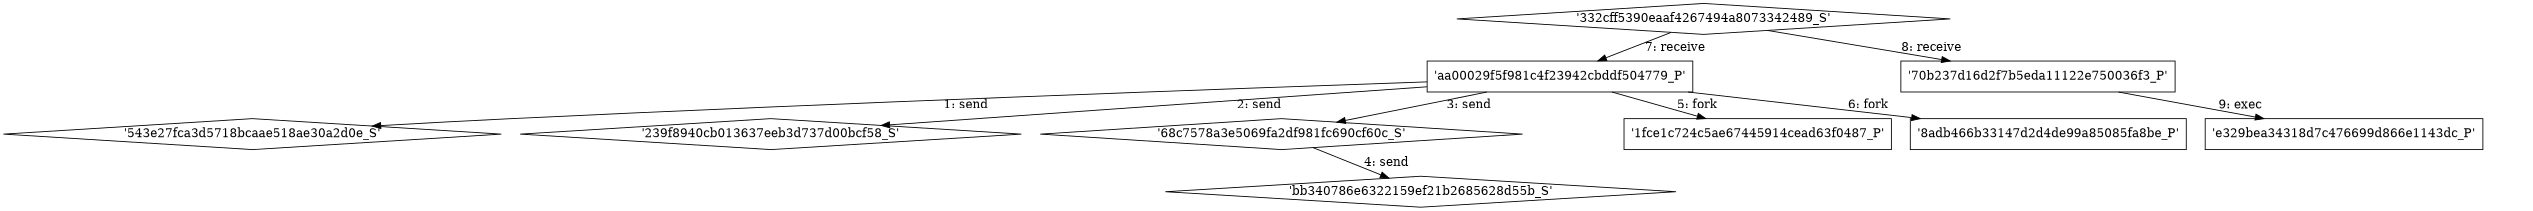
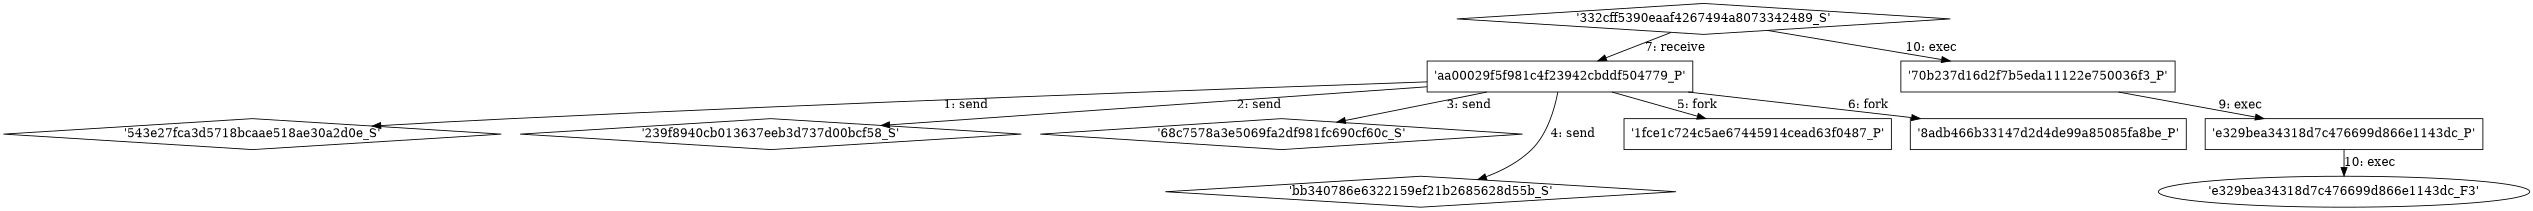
(1931, 48) -> (1931, 48)
(1347, 161) -> (1535, 146)
none -> (2344, 192)
